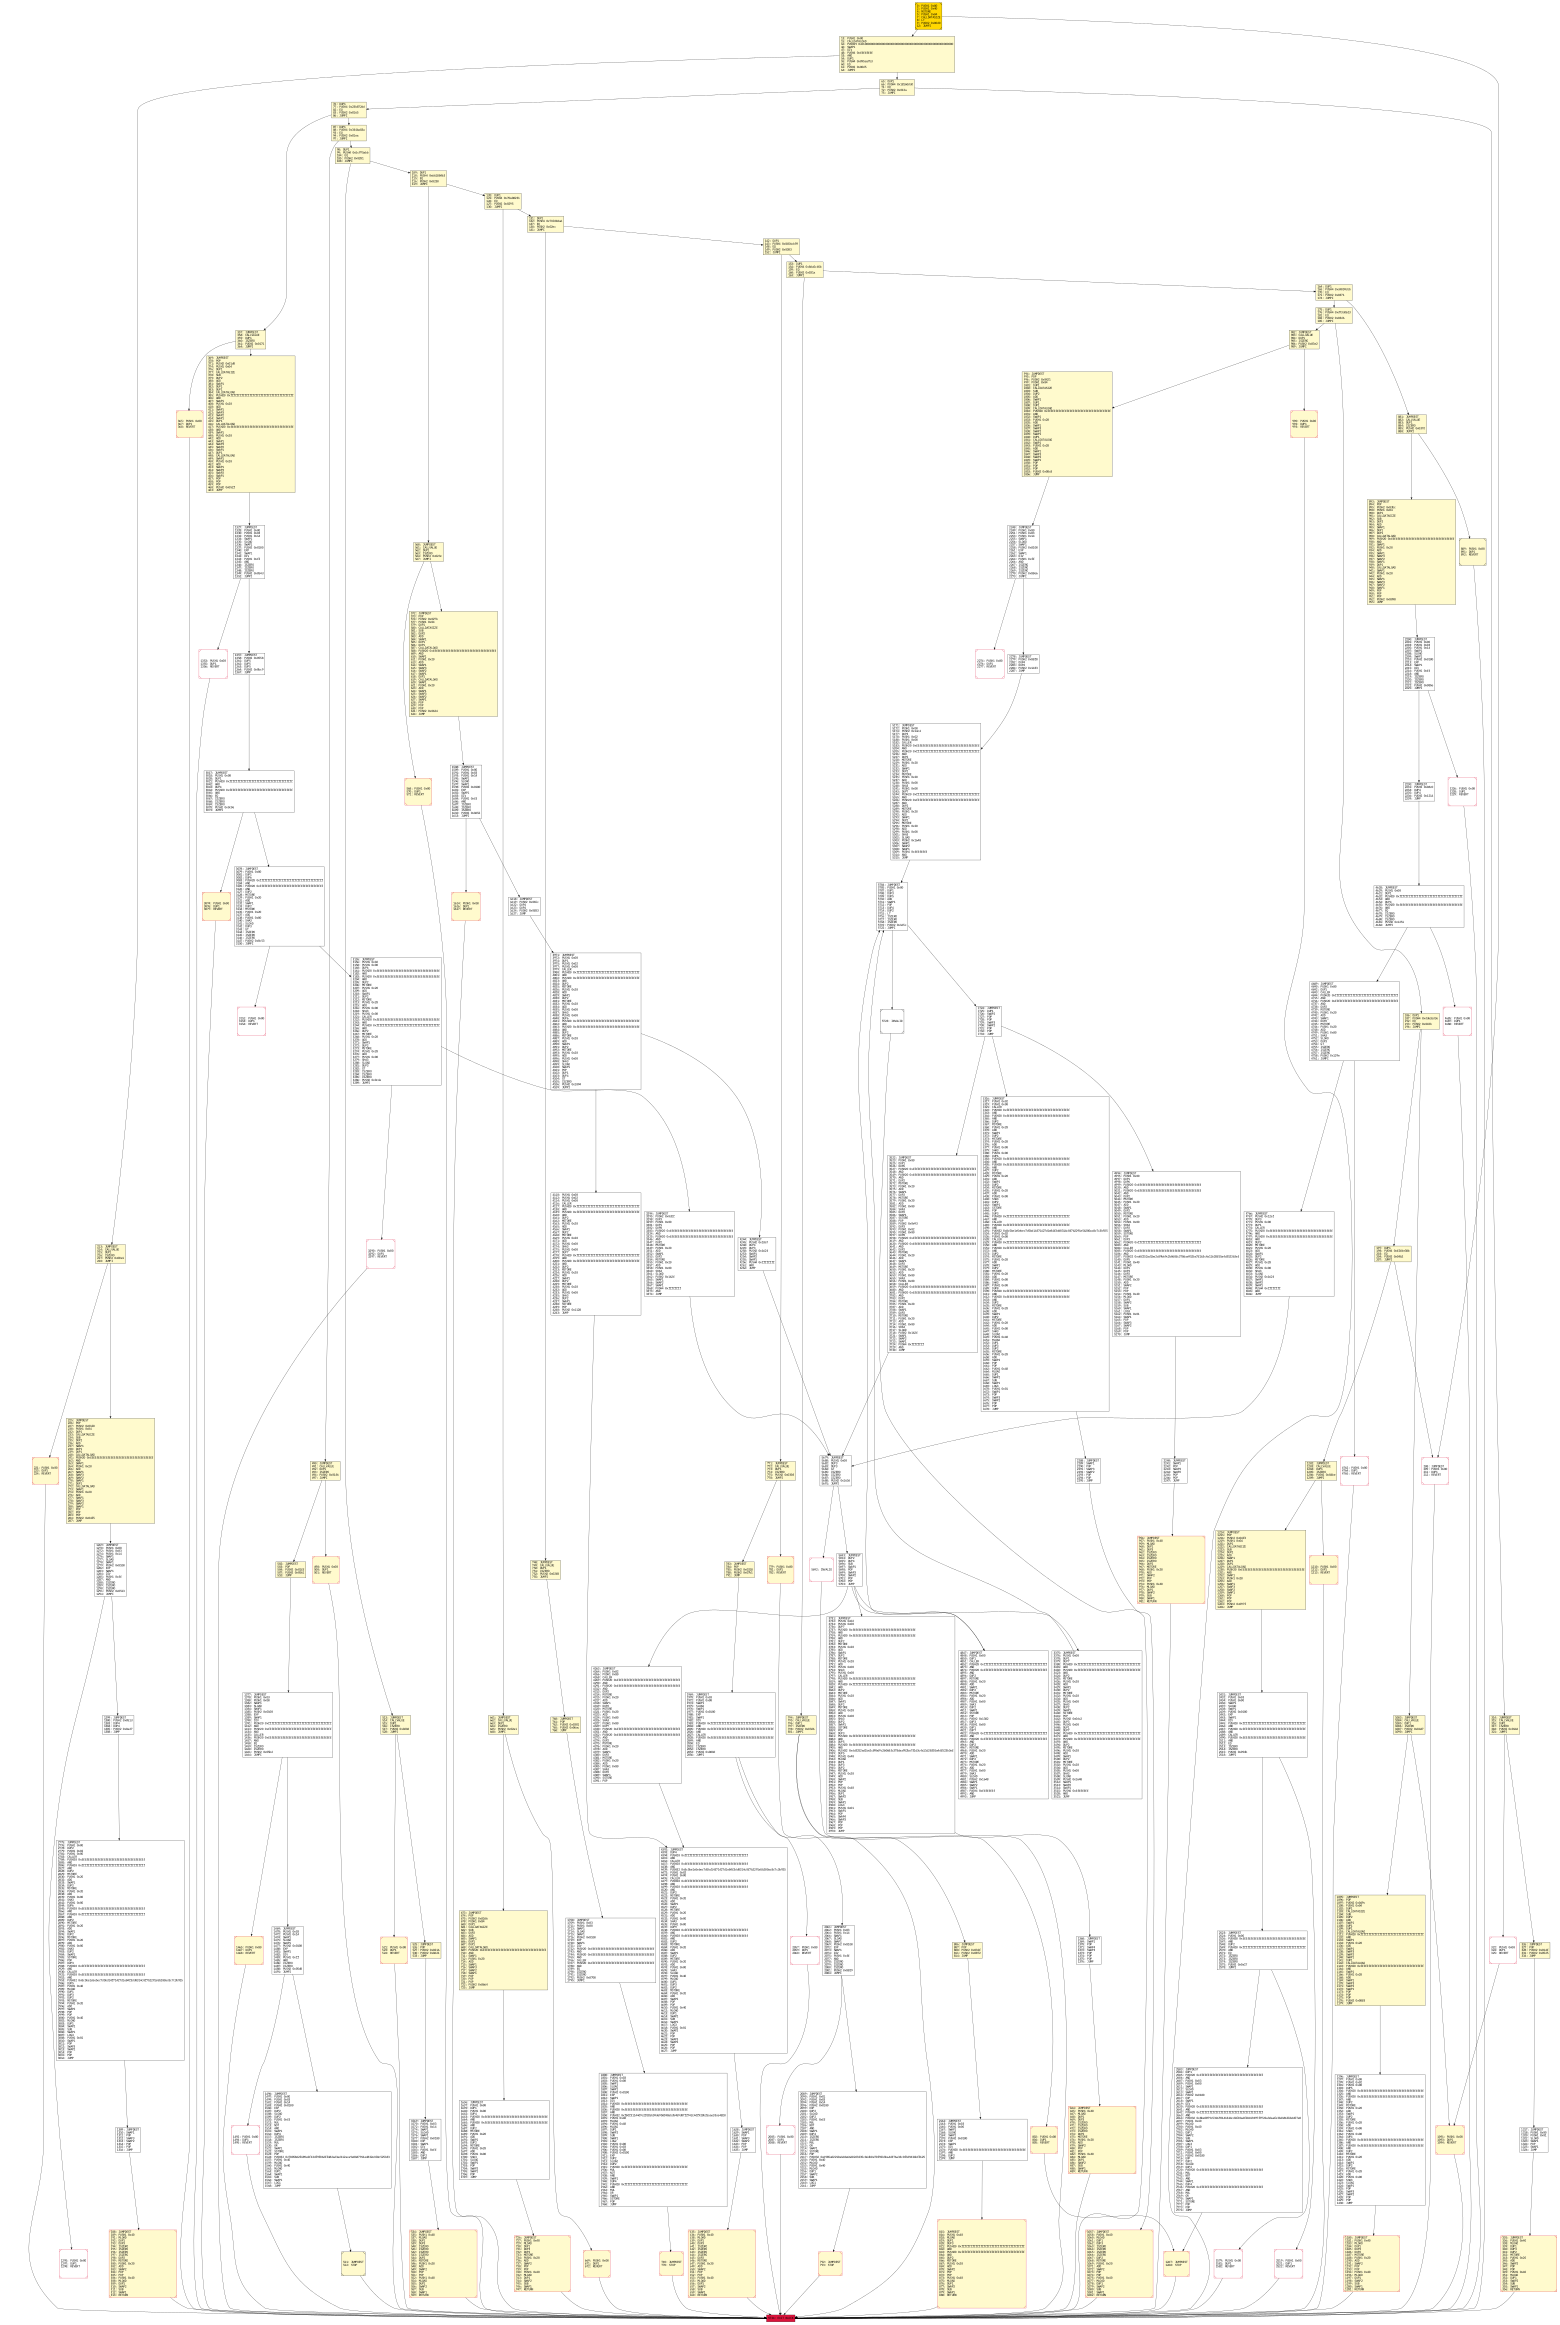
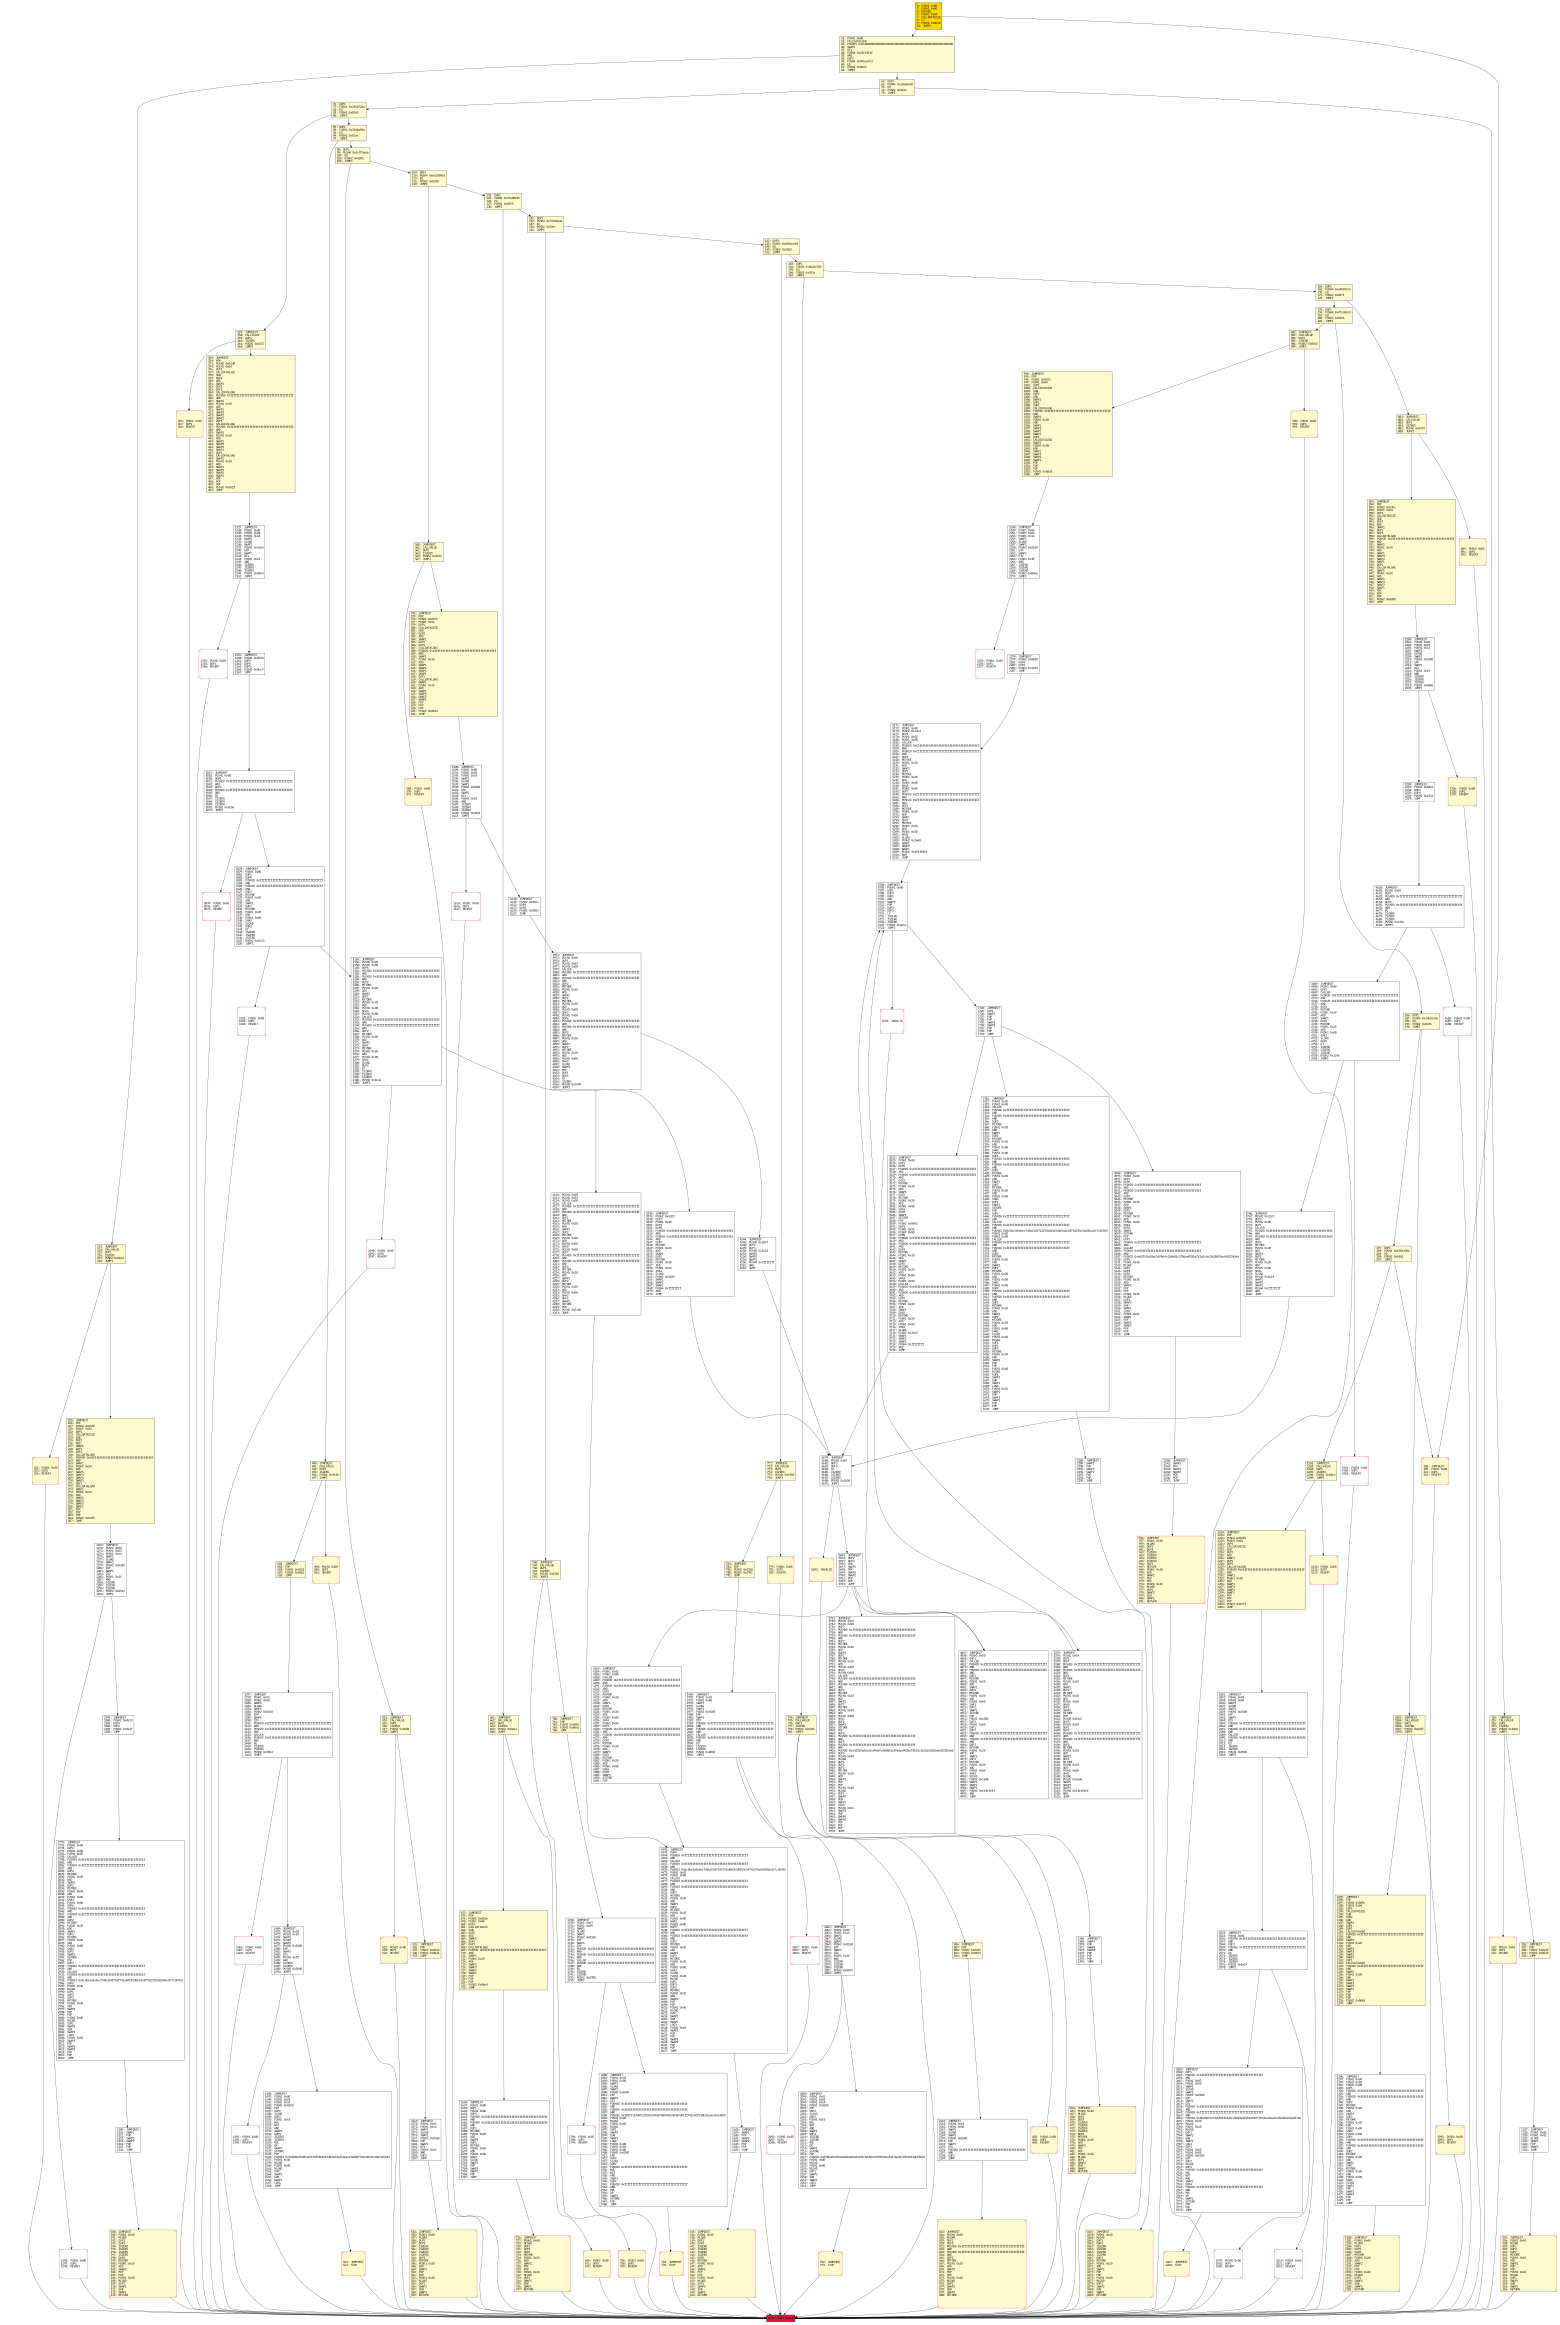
(1473, 552) -> (1473, 552)
(1462, 792) -> (1462, 792)
(216, 906) -> (216, 906)
(466, 906) -> (466, 906)
(892, 1021) -> (892, 1021)
(1435, 1471) -> (1435, 1471)
(822, 1570) -> (822, 1570)
none -> (212, 1944)
(249, 1950) -> (249, 1950)
(1503, 1950) -> (1503, 1950)
(1479, 2036) -> (1489, 2300)
none -> (581, 2140)
(1096, 2217) -> (1004, 2312)
(353, 2264) -> (353, 2264)
none -> (632, 2264)
none -> (415, 2316)
